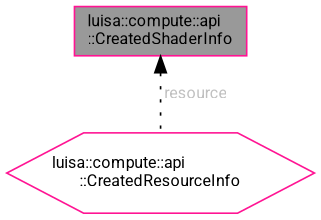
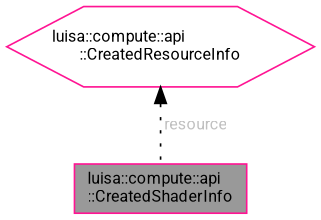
(161, 103) -> (161, 134)
